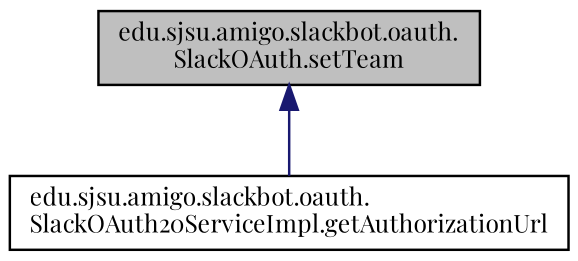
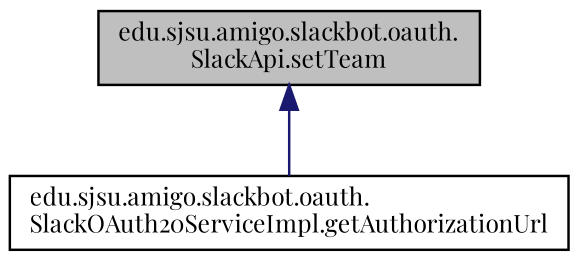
(289, 48) -> (289, 48)
